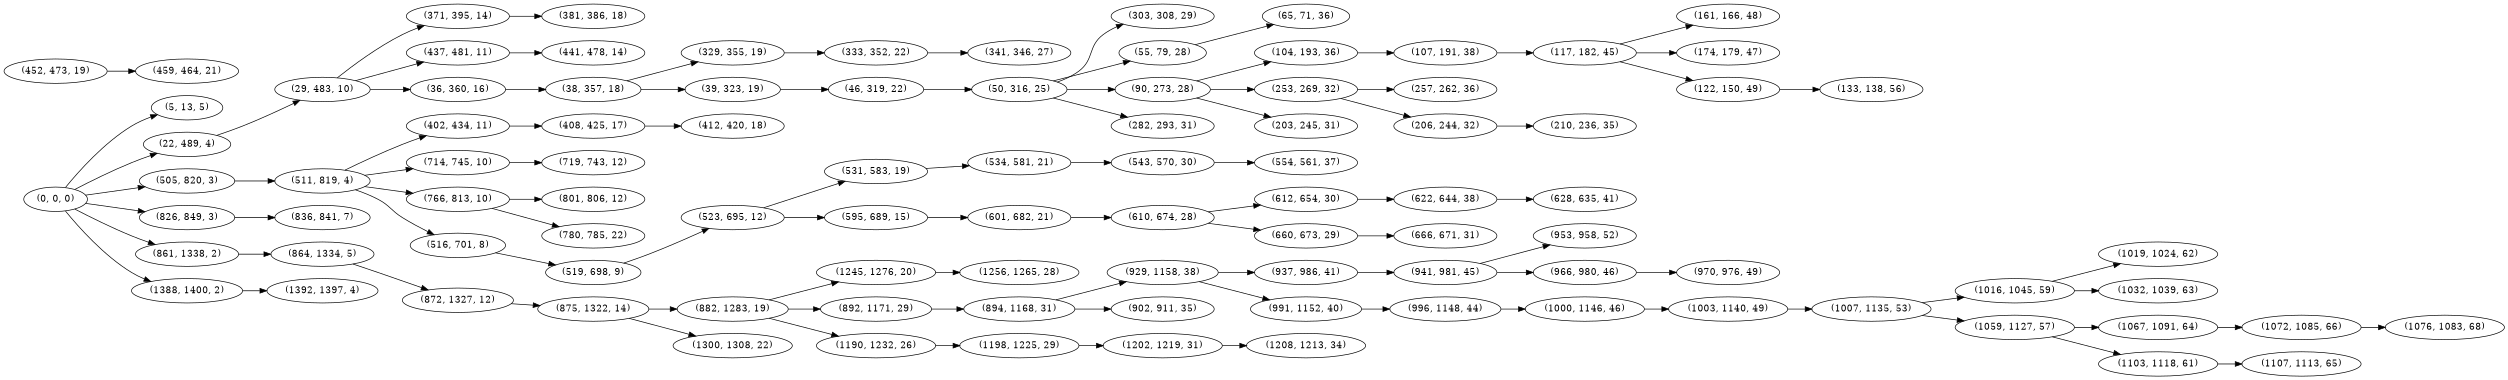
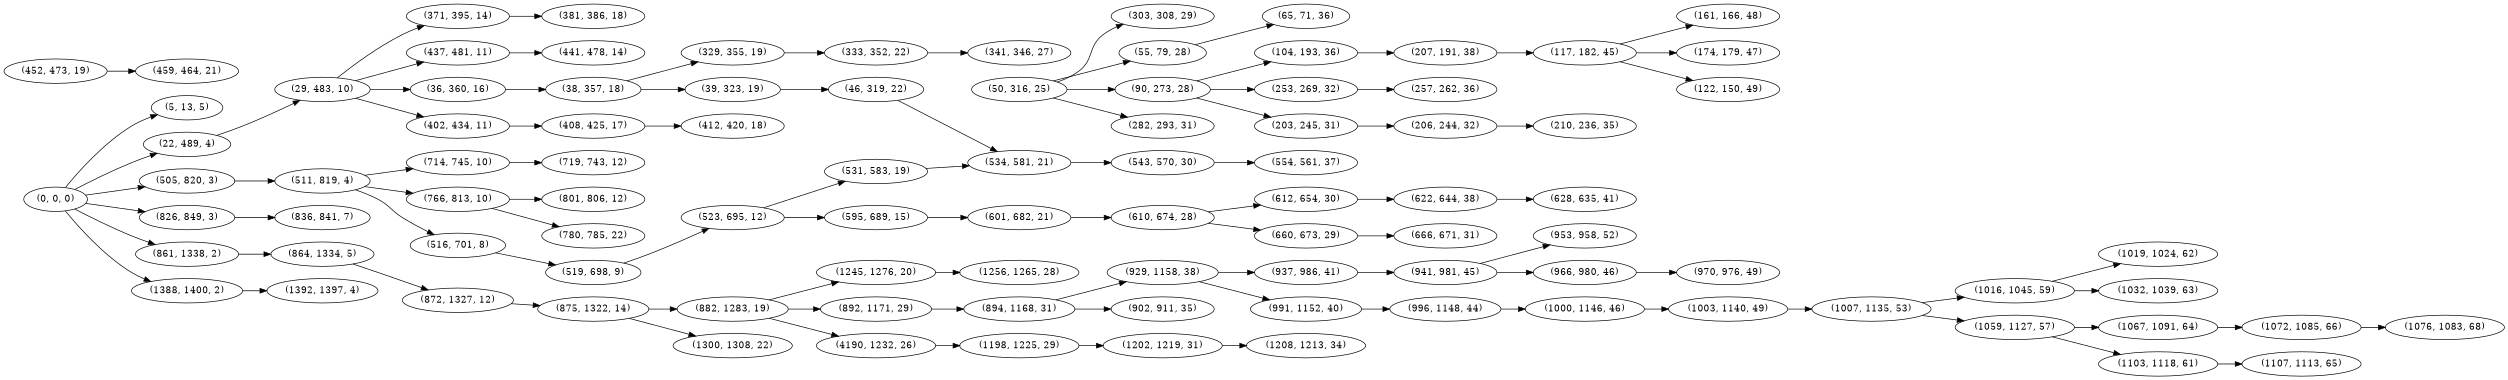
(1445, 53) -> (1445, 53)
(944, 89) -> (945, 124)
(1871, 89) -> none
(1372, 107) -> (1372, 126)
(382, 153) -> (386, 107)
(876, 346) -> (876, 346)
